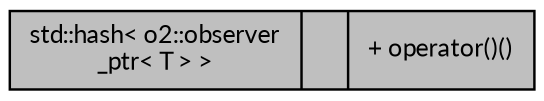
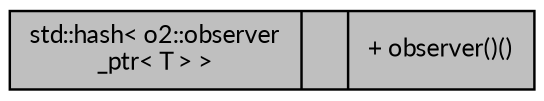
(441, 49) -> (441, 49)
